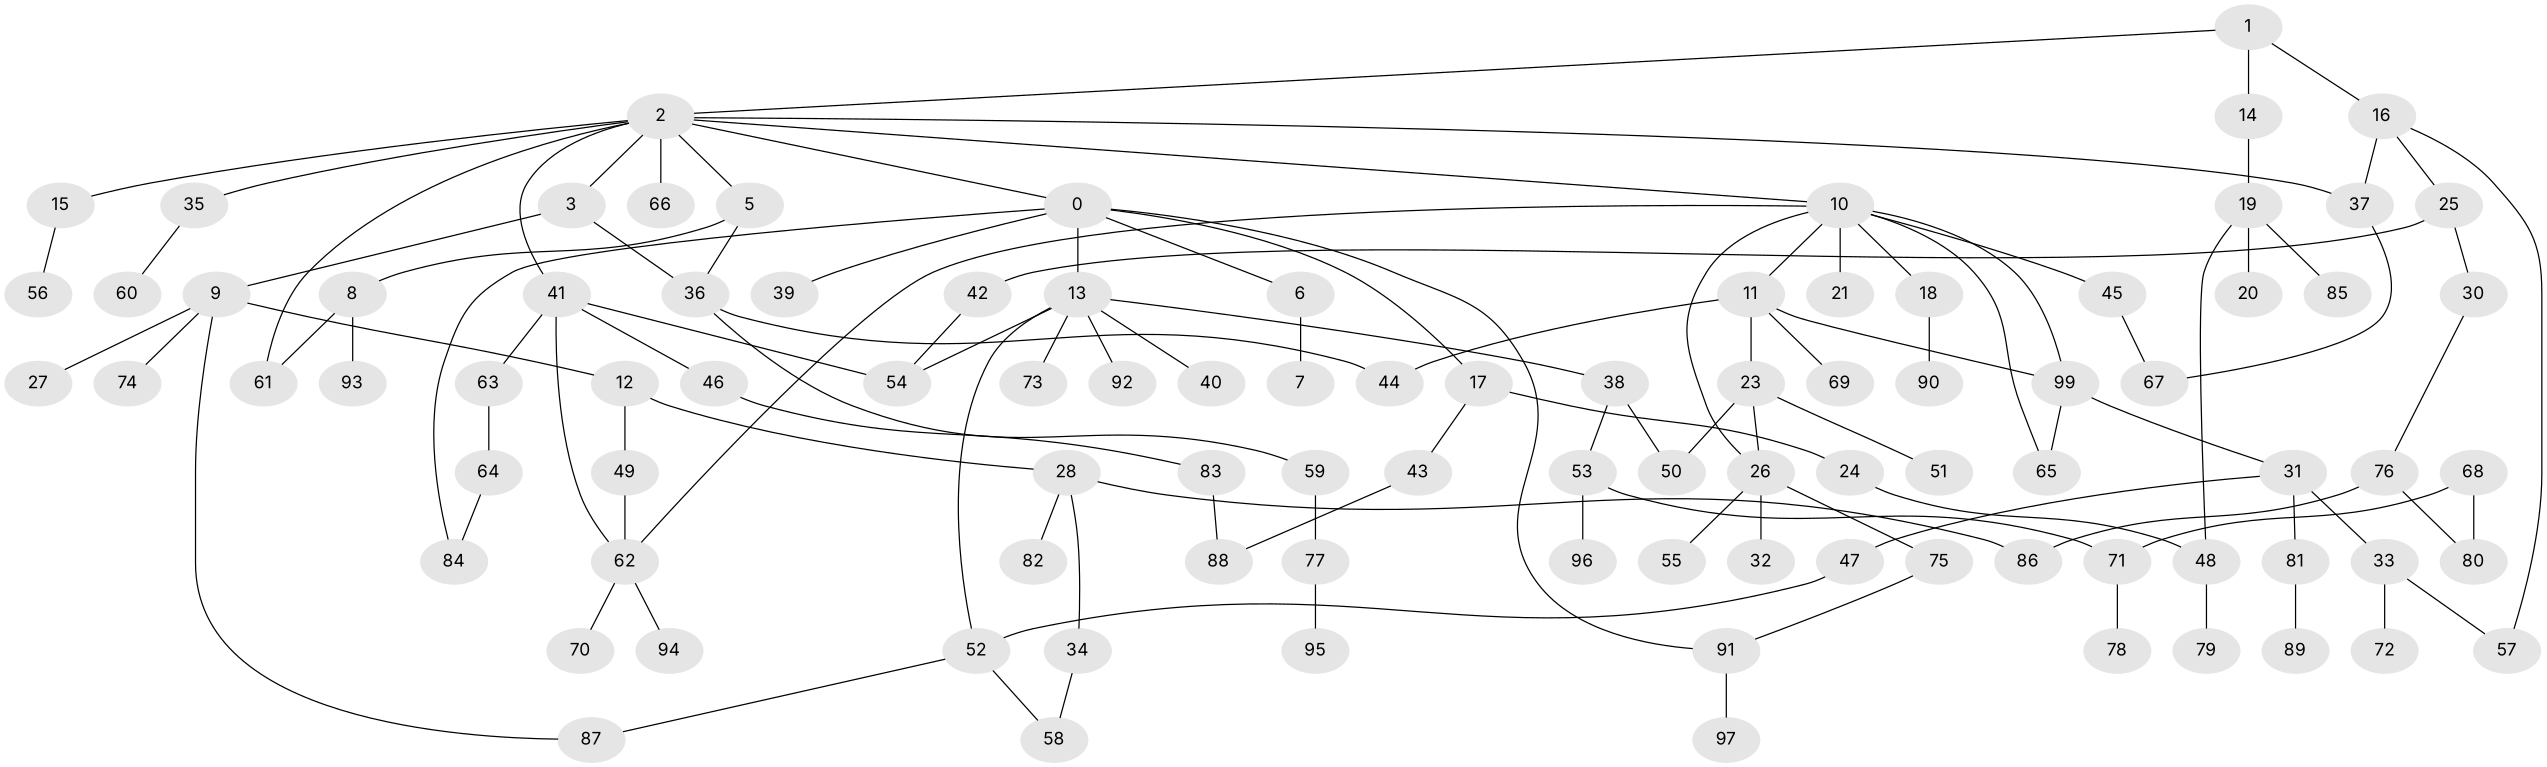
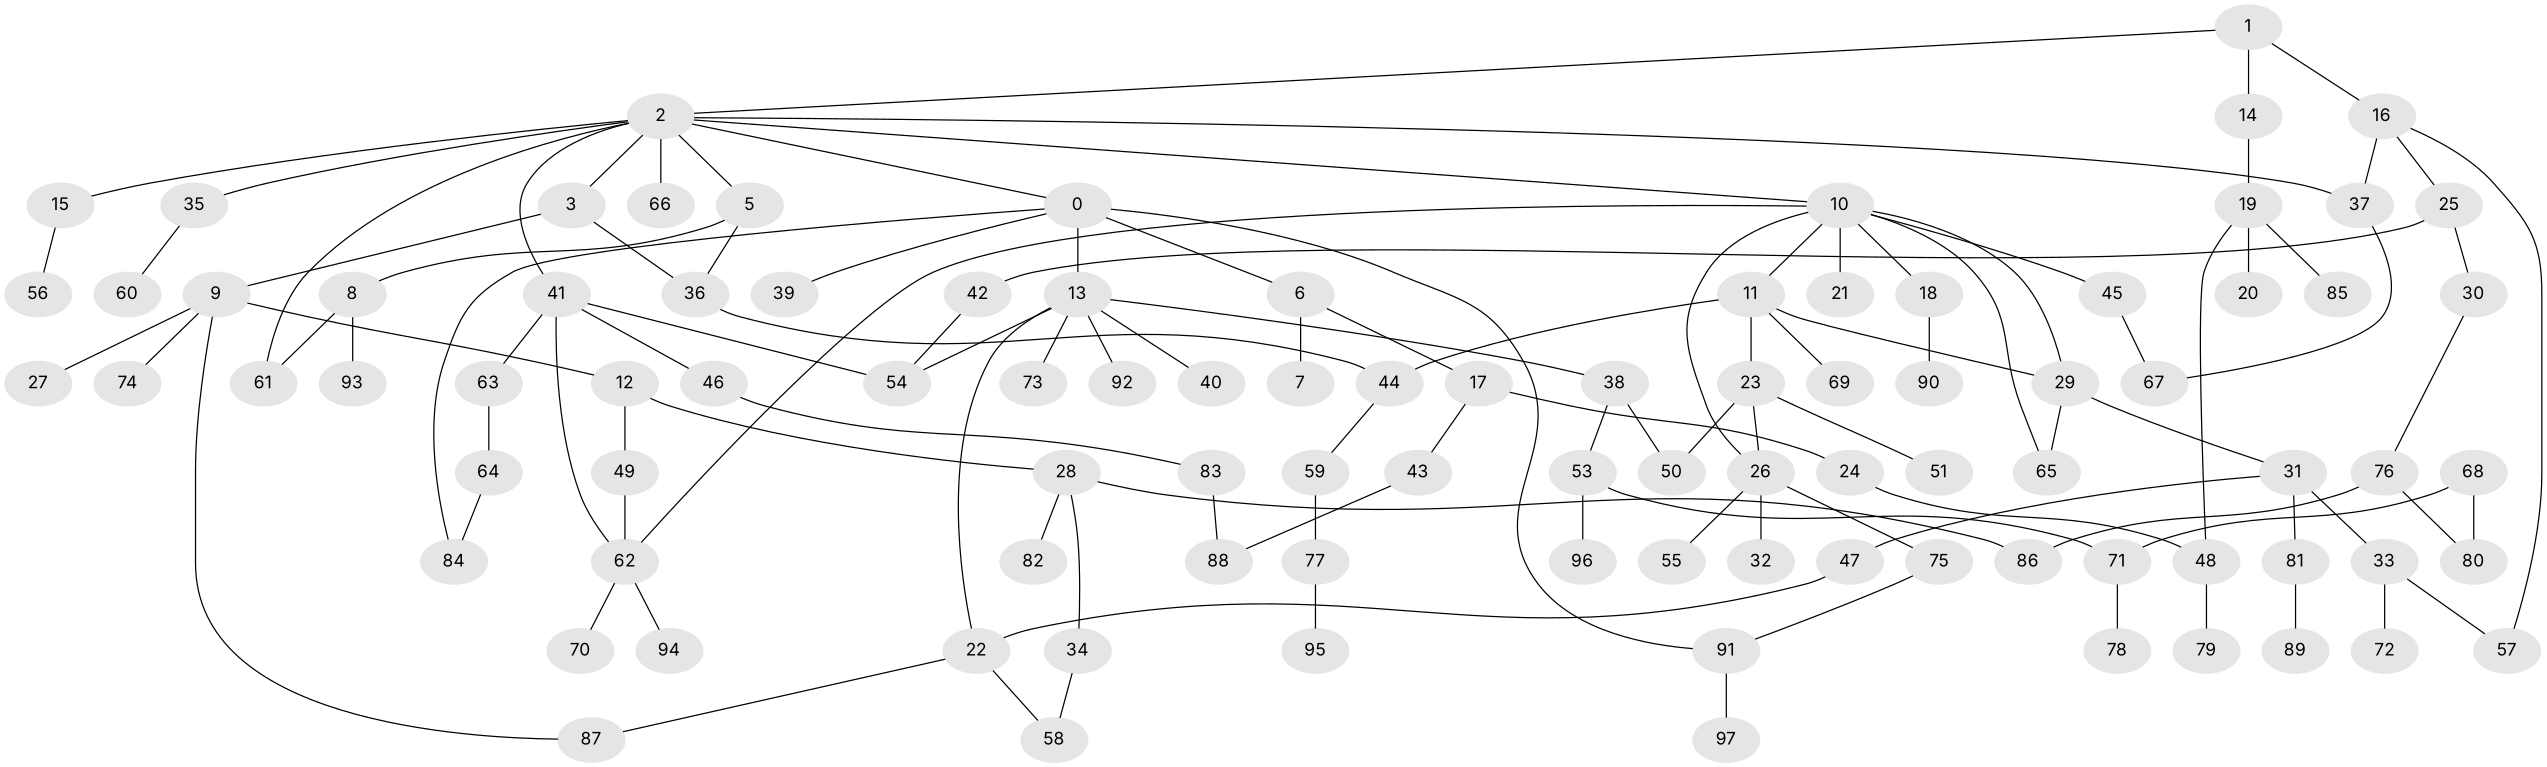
(1320, 261) -> (1412, 350)
(2065, 384) -> (2065, 384)
(896, 420) -> (1353, 428)
(976, 651) -> (976, 651)
